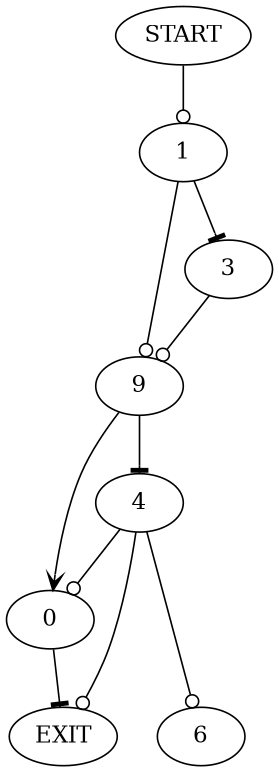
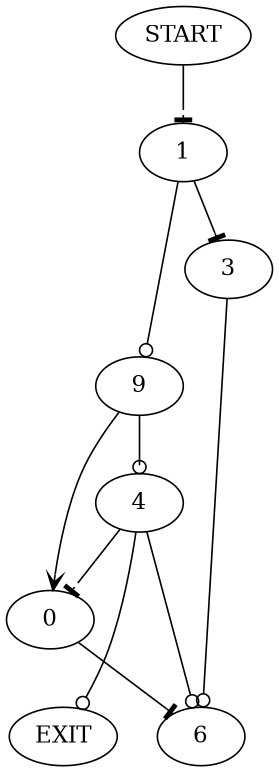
(183, 88) -> (183, 88)
(188, 323) -> (215, 496)
(140, 441) -> (140, 441)
(99, 556) -> (99, 556)
(56, 674) -> (123, 676)
